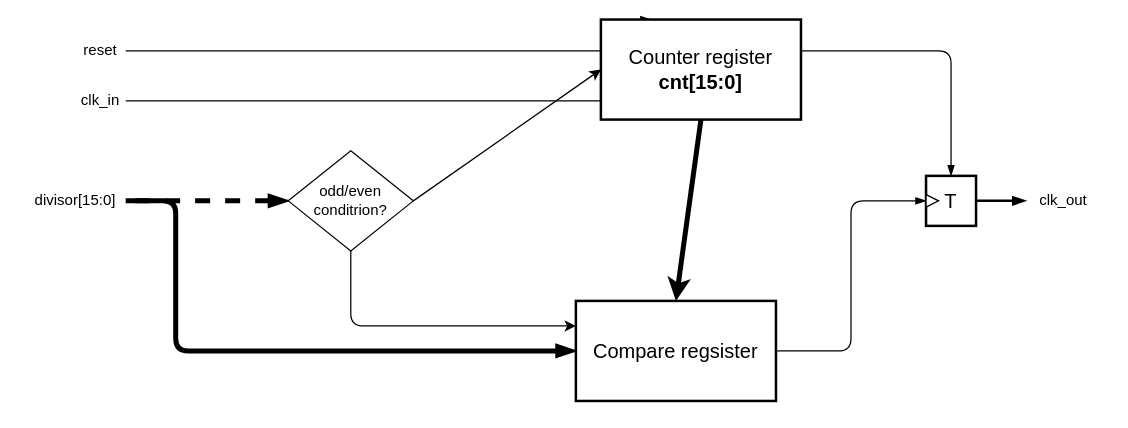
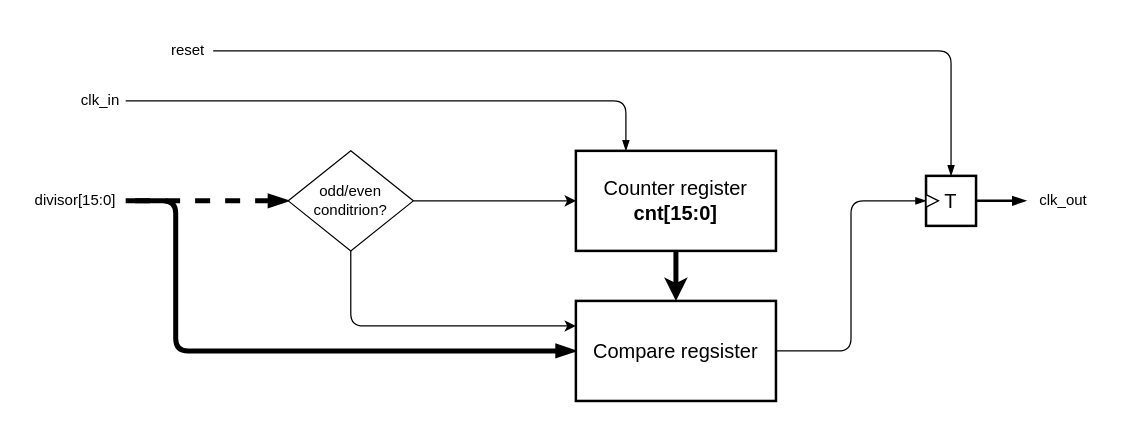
(101, 51) -> (188, 51)
(701, 69) -> (676, 201)
